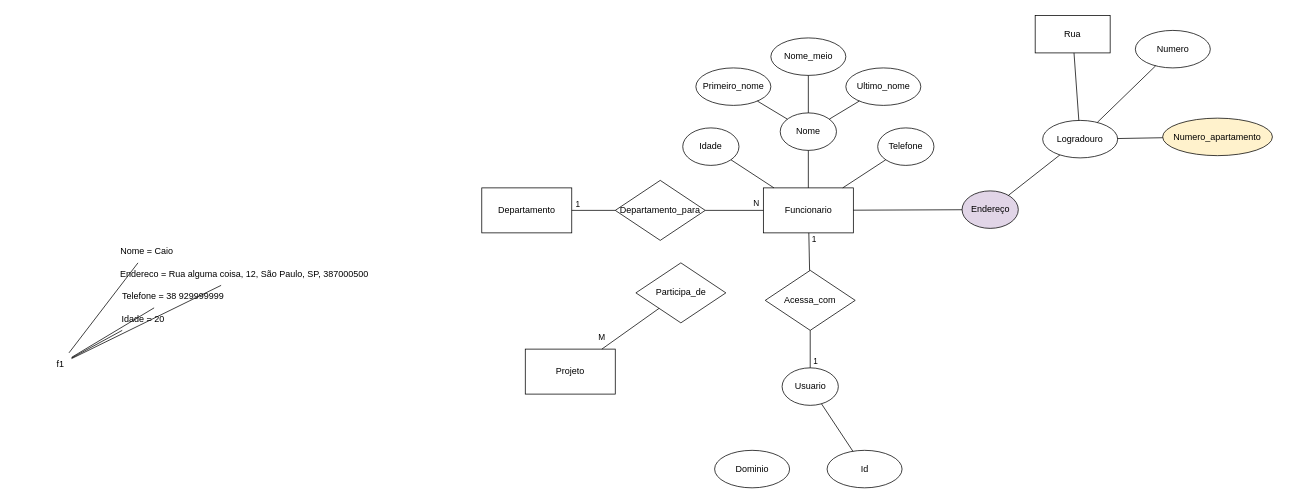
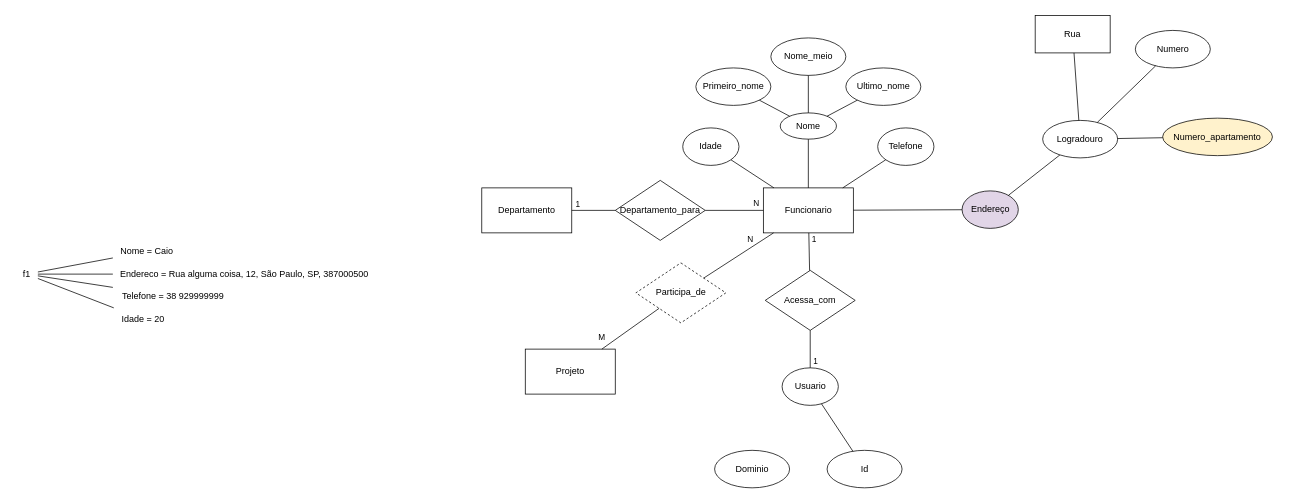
(809, 132) -> (809, 126)
none -> (738, 256)
(681, 293) -> (681, 293)
(60, 364) -> (27, 274)
